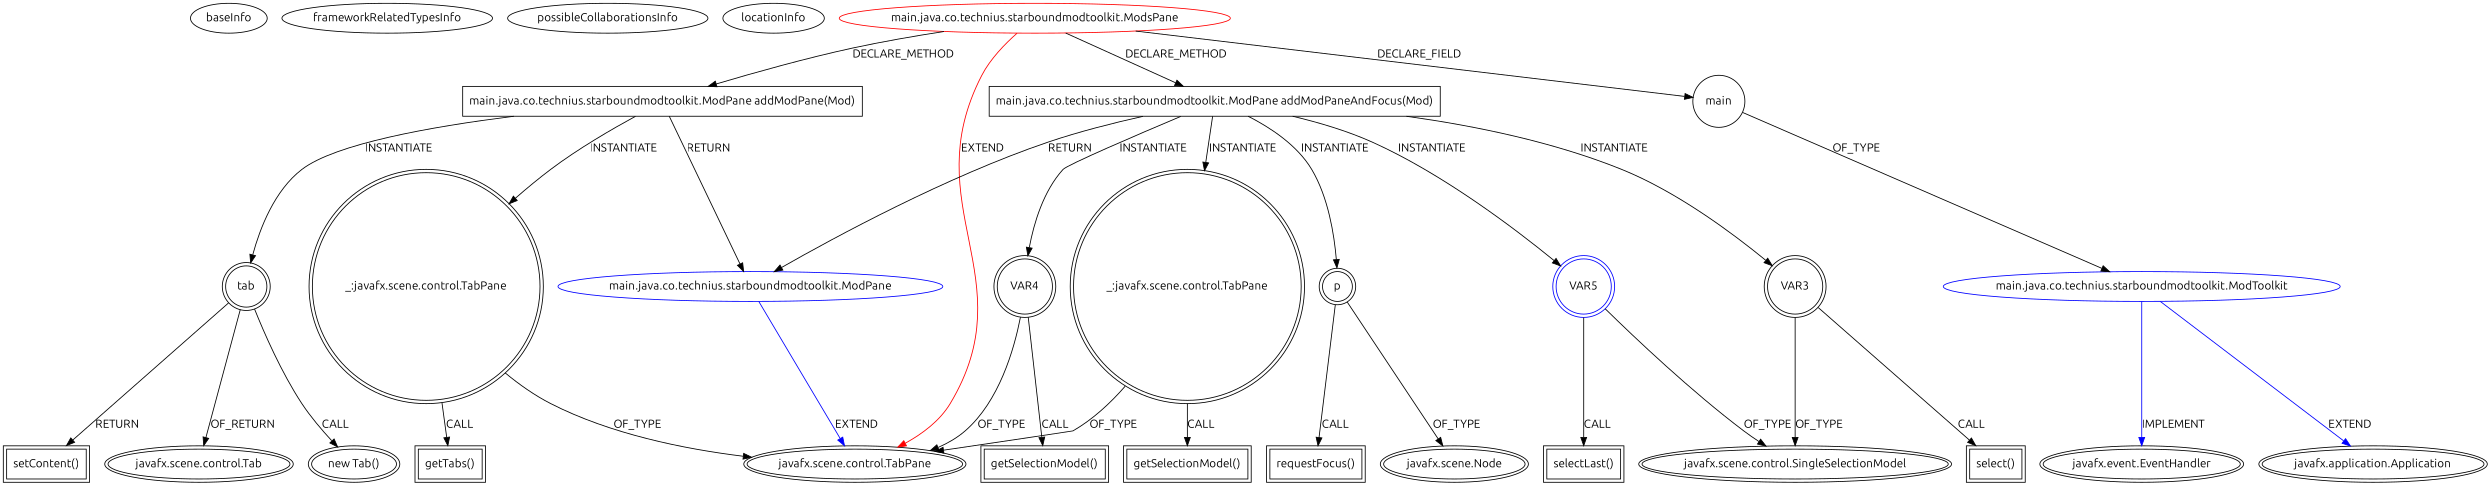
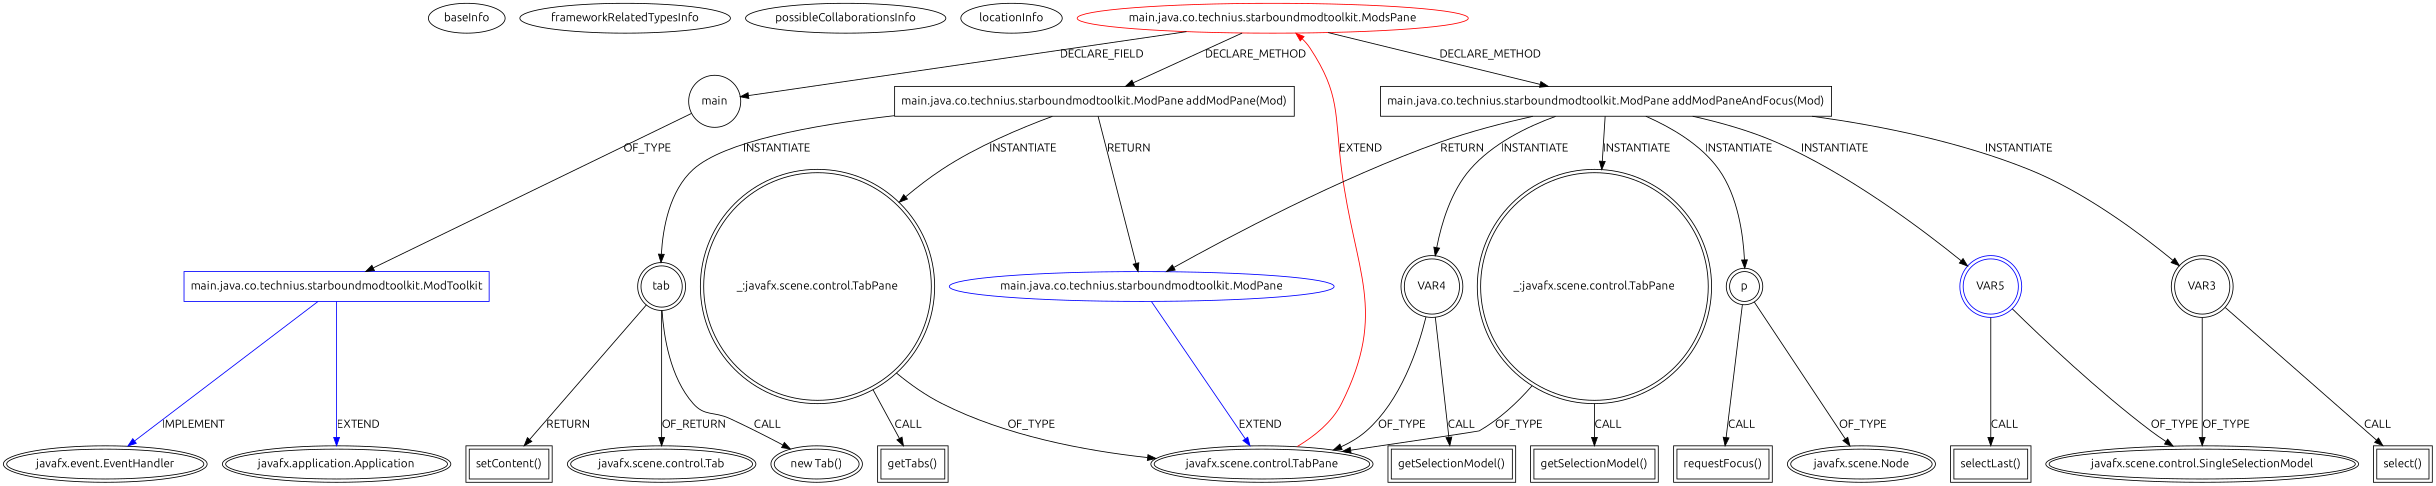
(969, 243) -> (1356, 250)
(2142, 287) -> (337, 287)
